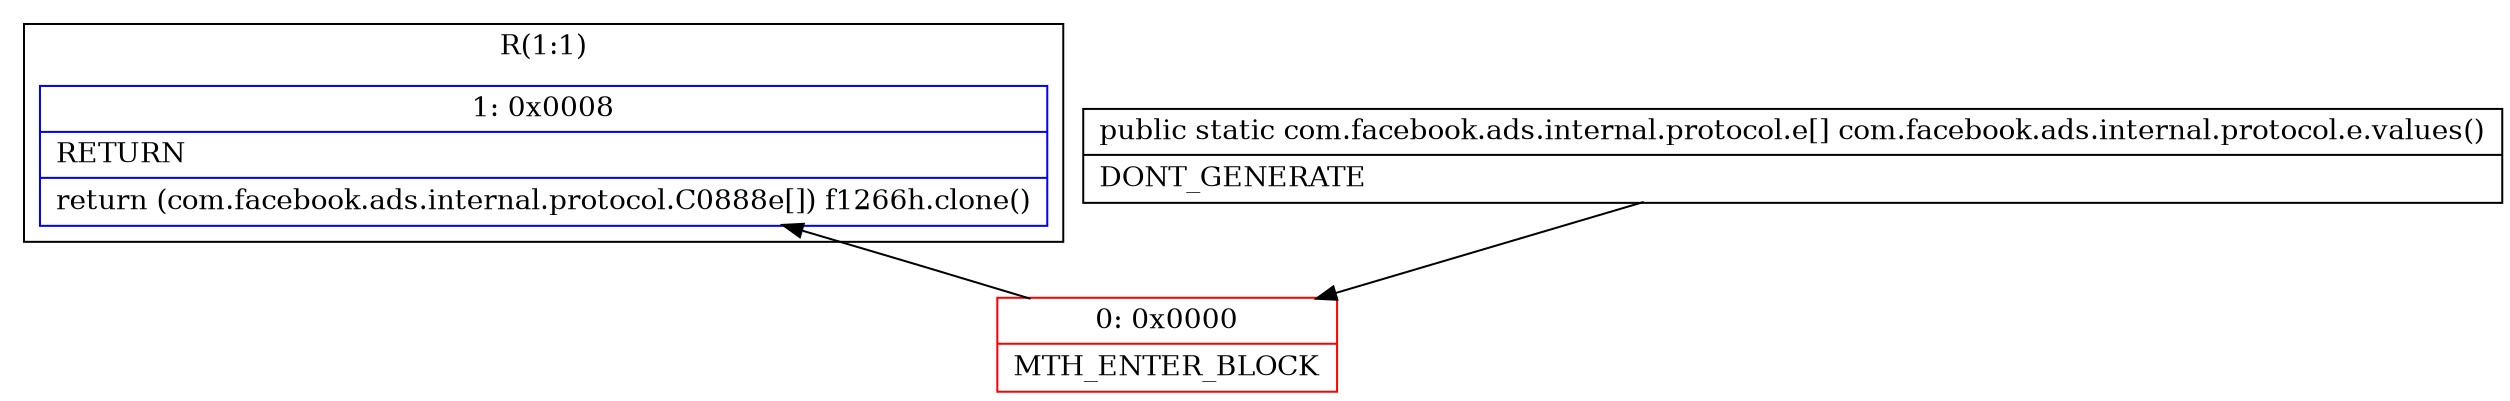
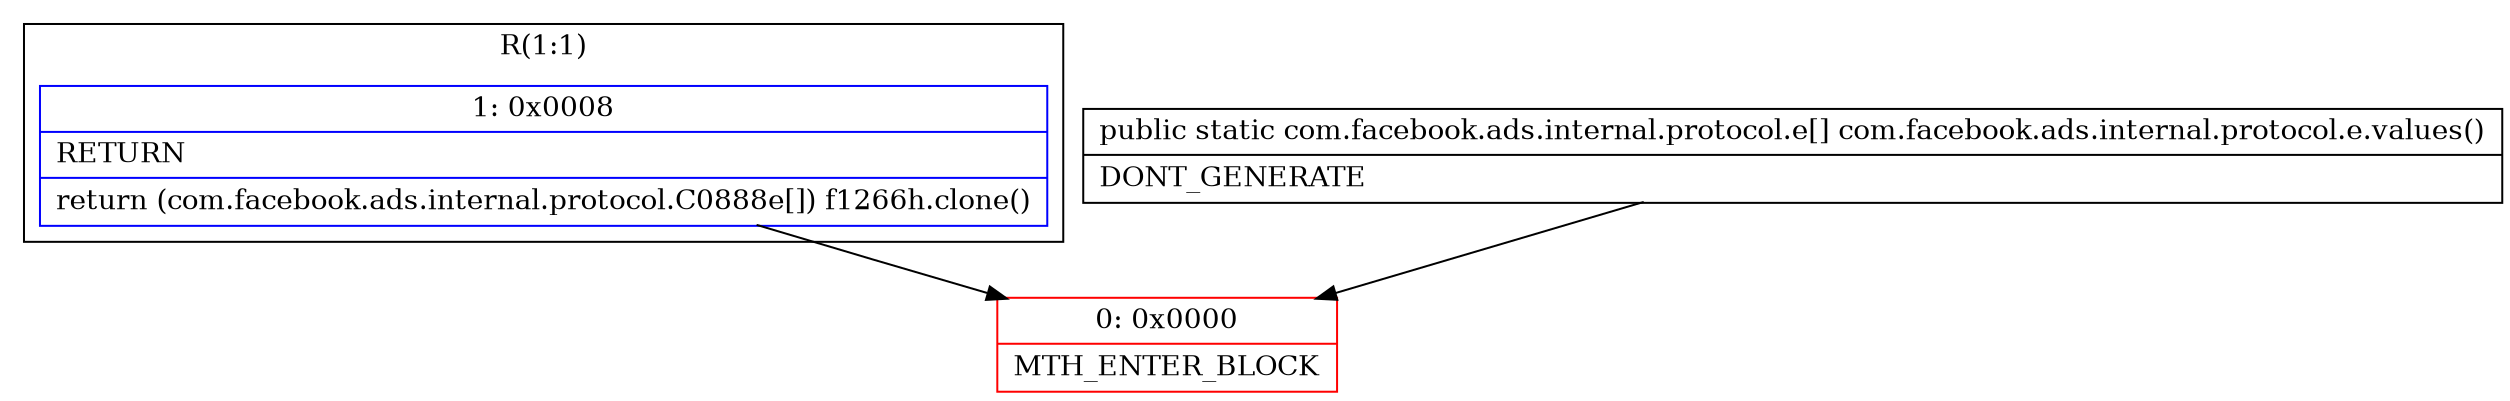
(917, 264) -> (872, 259)
